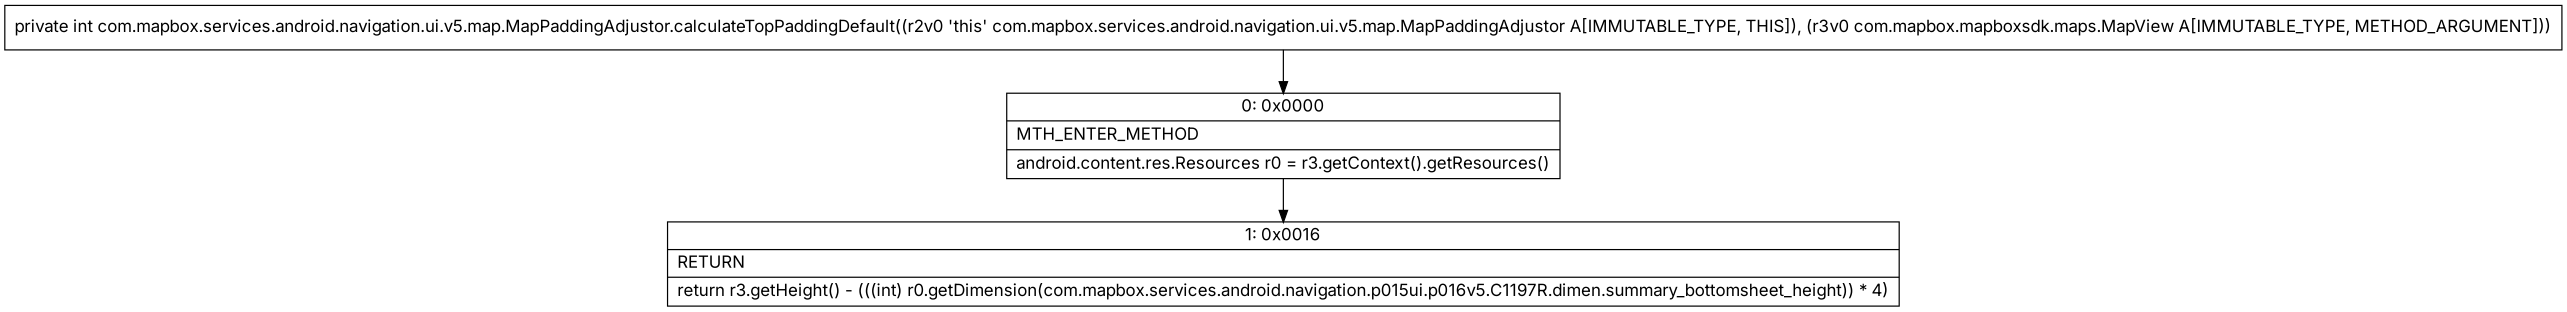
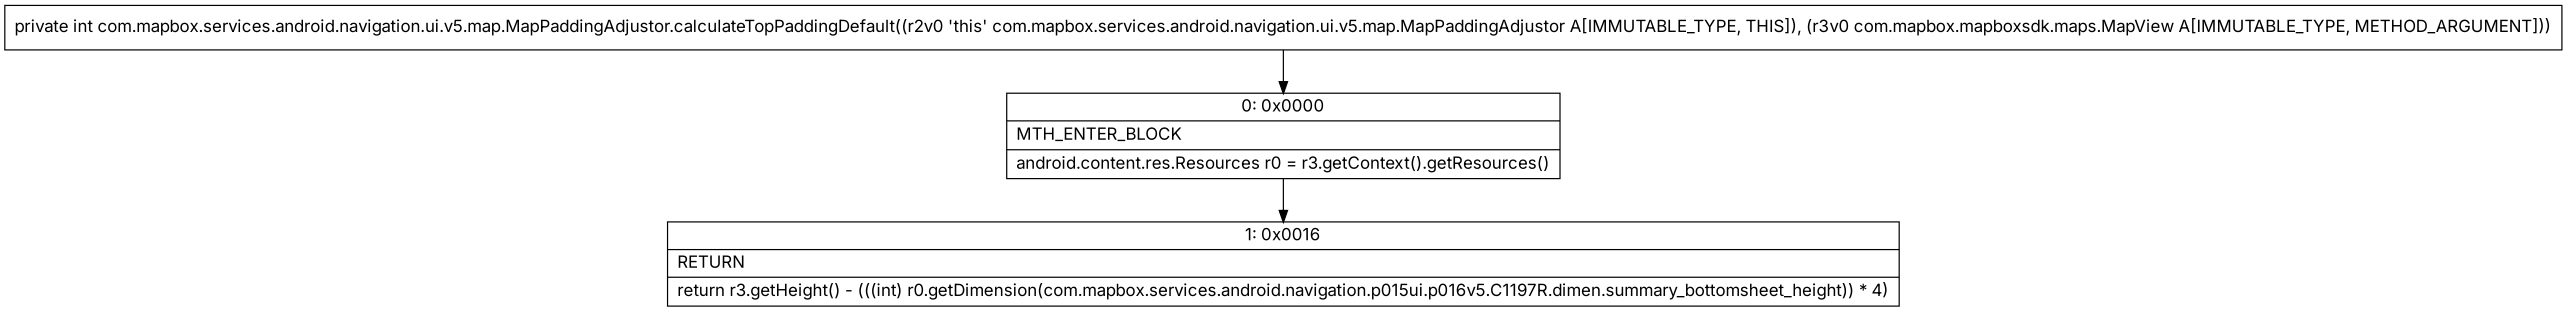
(1108, 135) -> (1100, 135)
